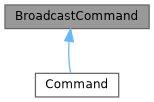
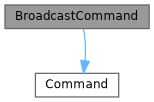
(69, 57) -> (85, 45)
